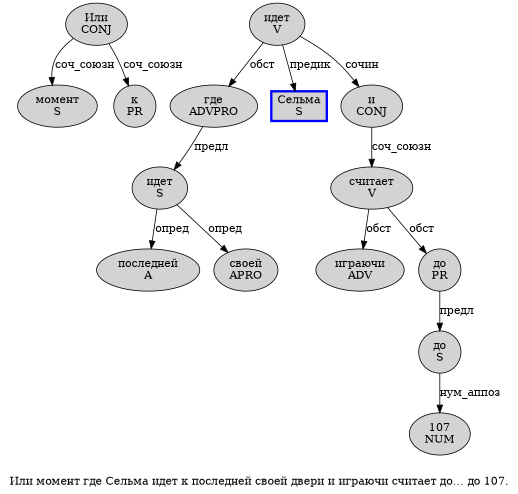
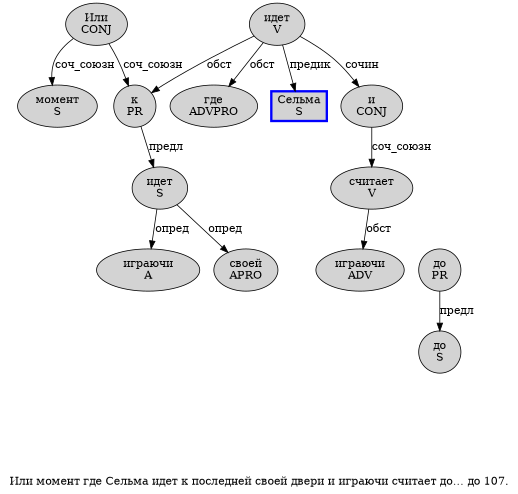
none -> (206, 61)
(192, 145) -> (146, 143)
(404, 227) -> none
(148, 270) -> (148, 270)
(440, 434) -> none
